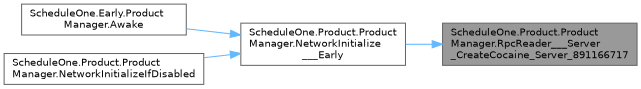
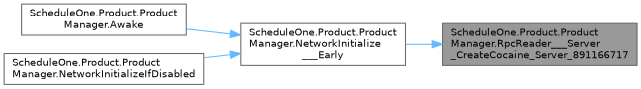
(104, 20) -> (104, 20)
